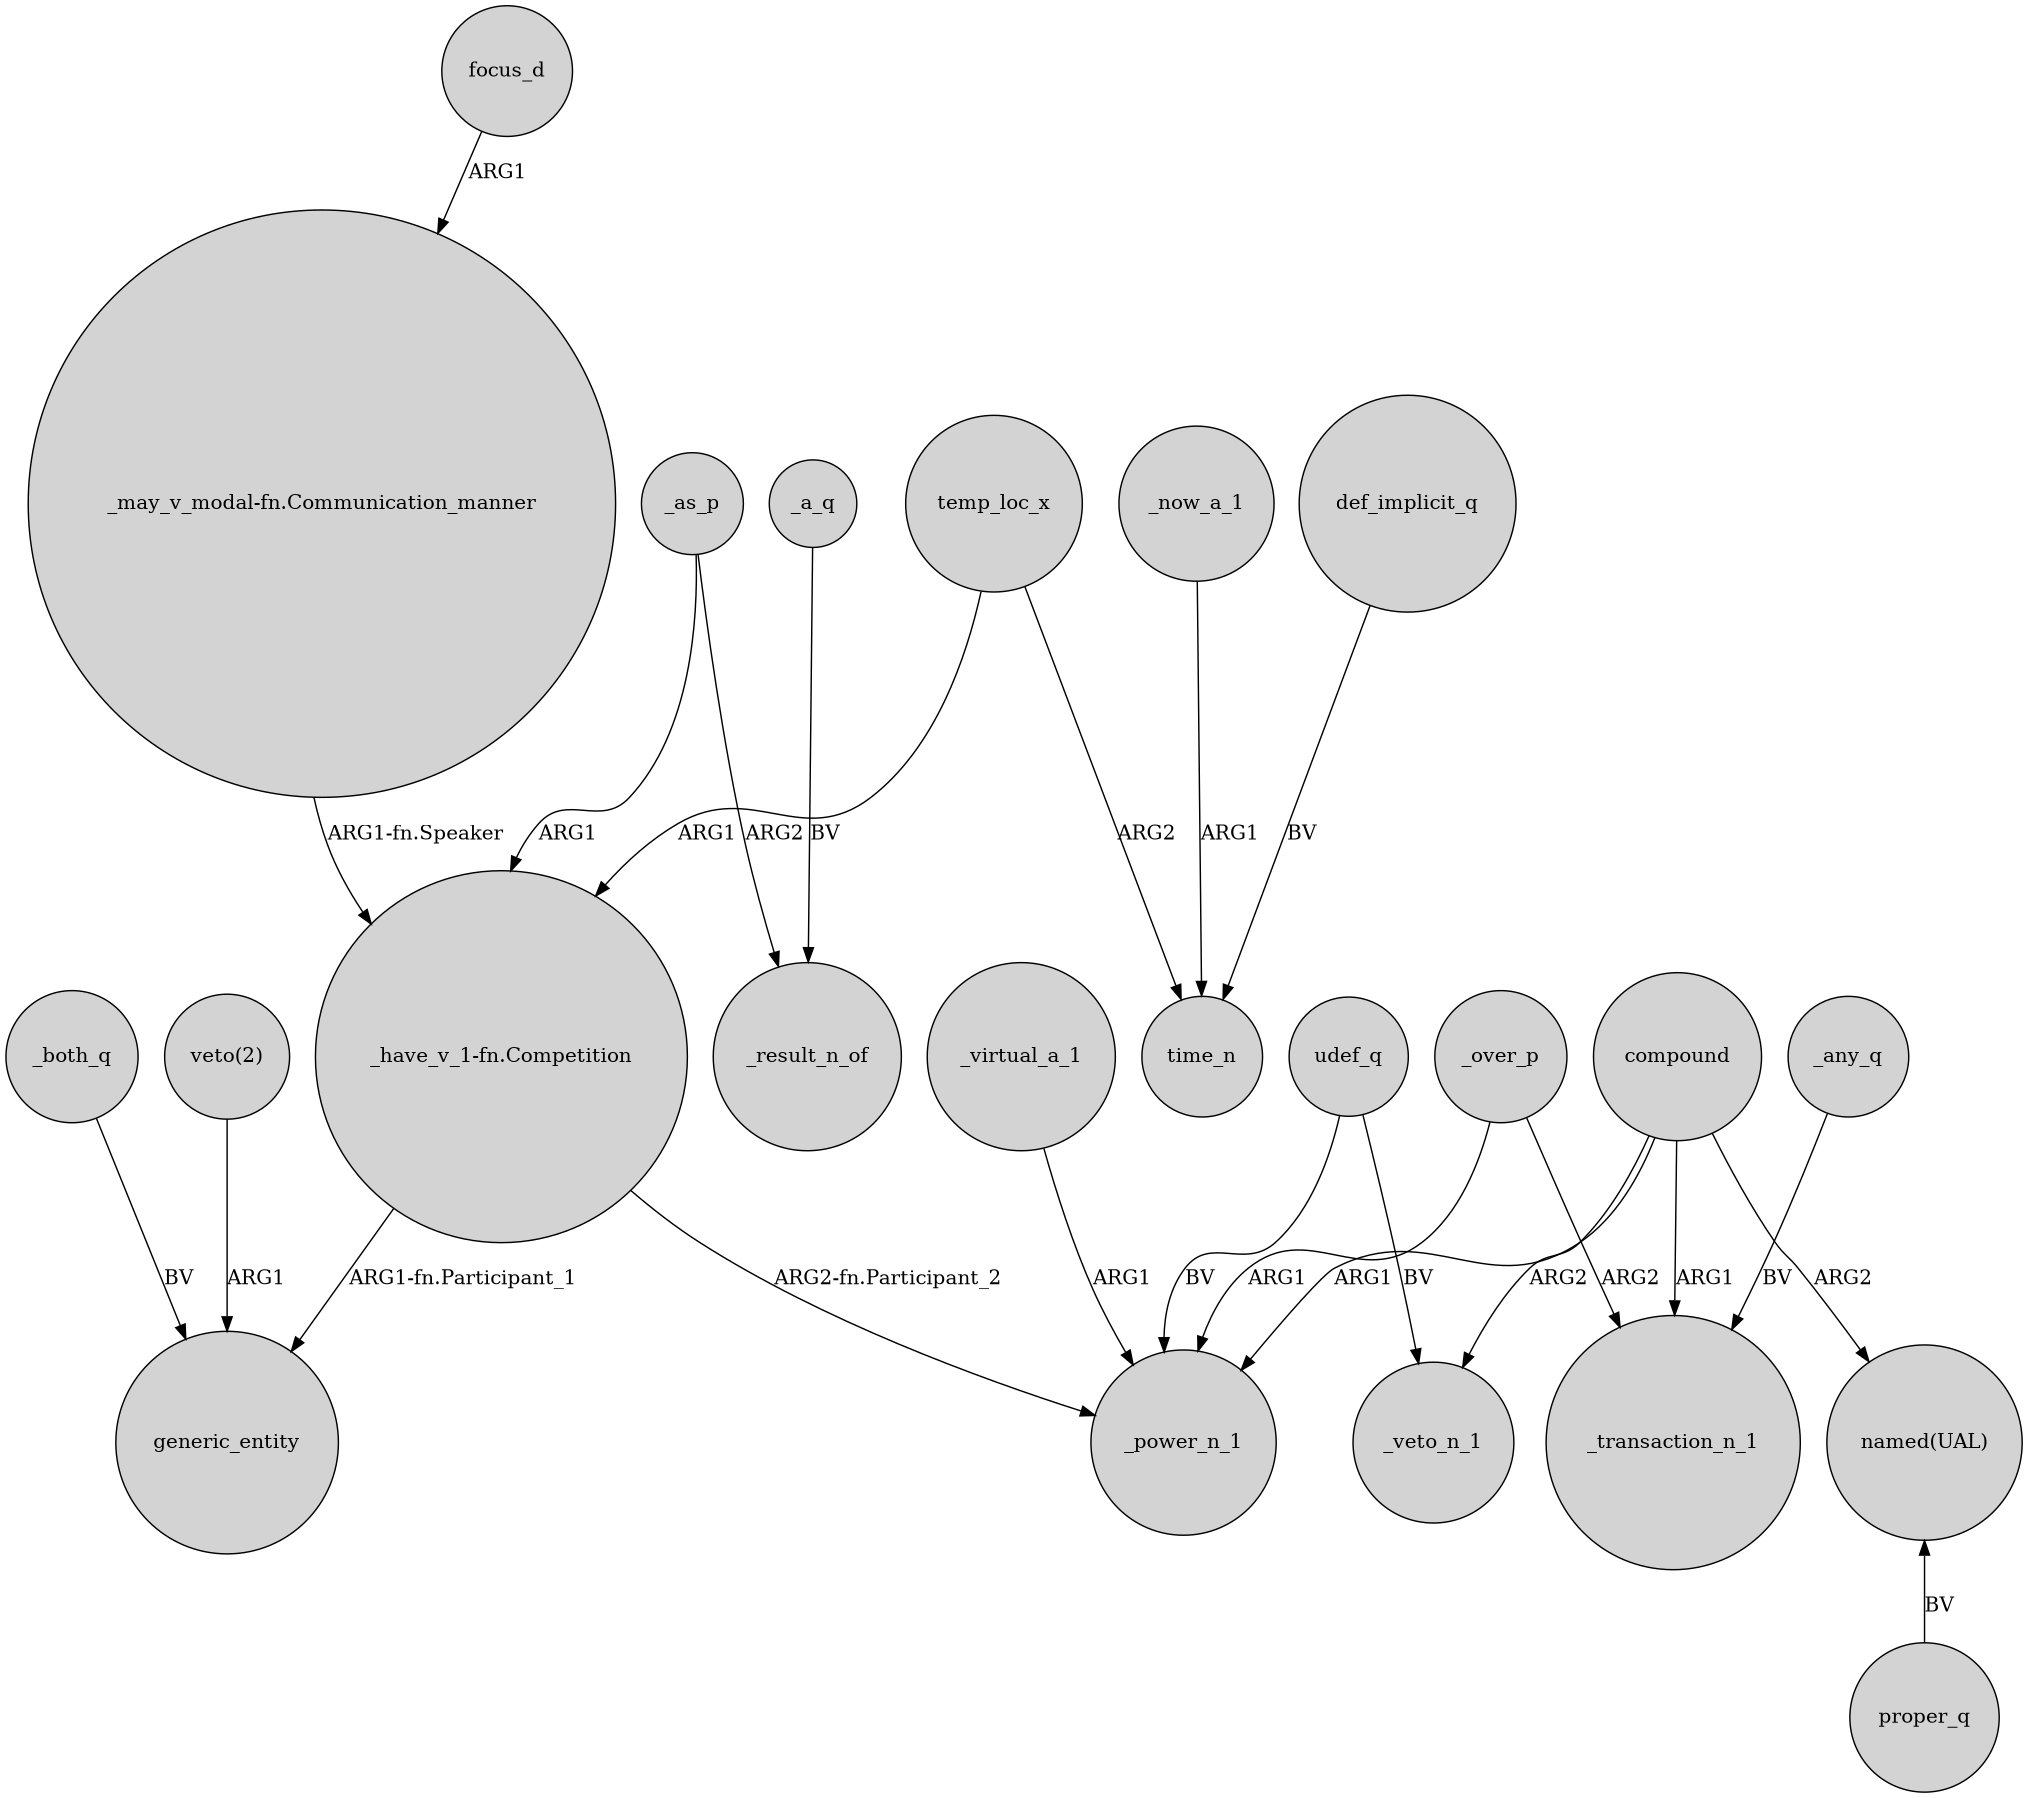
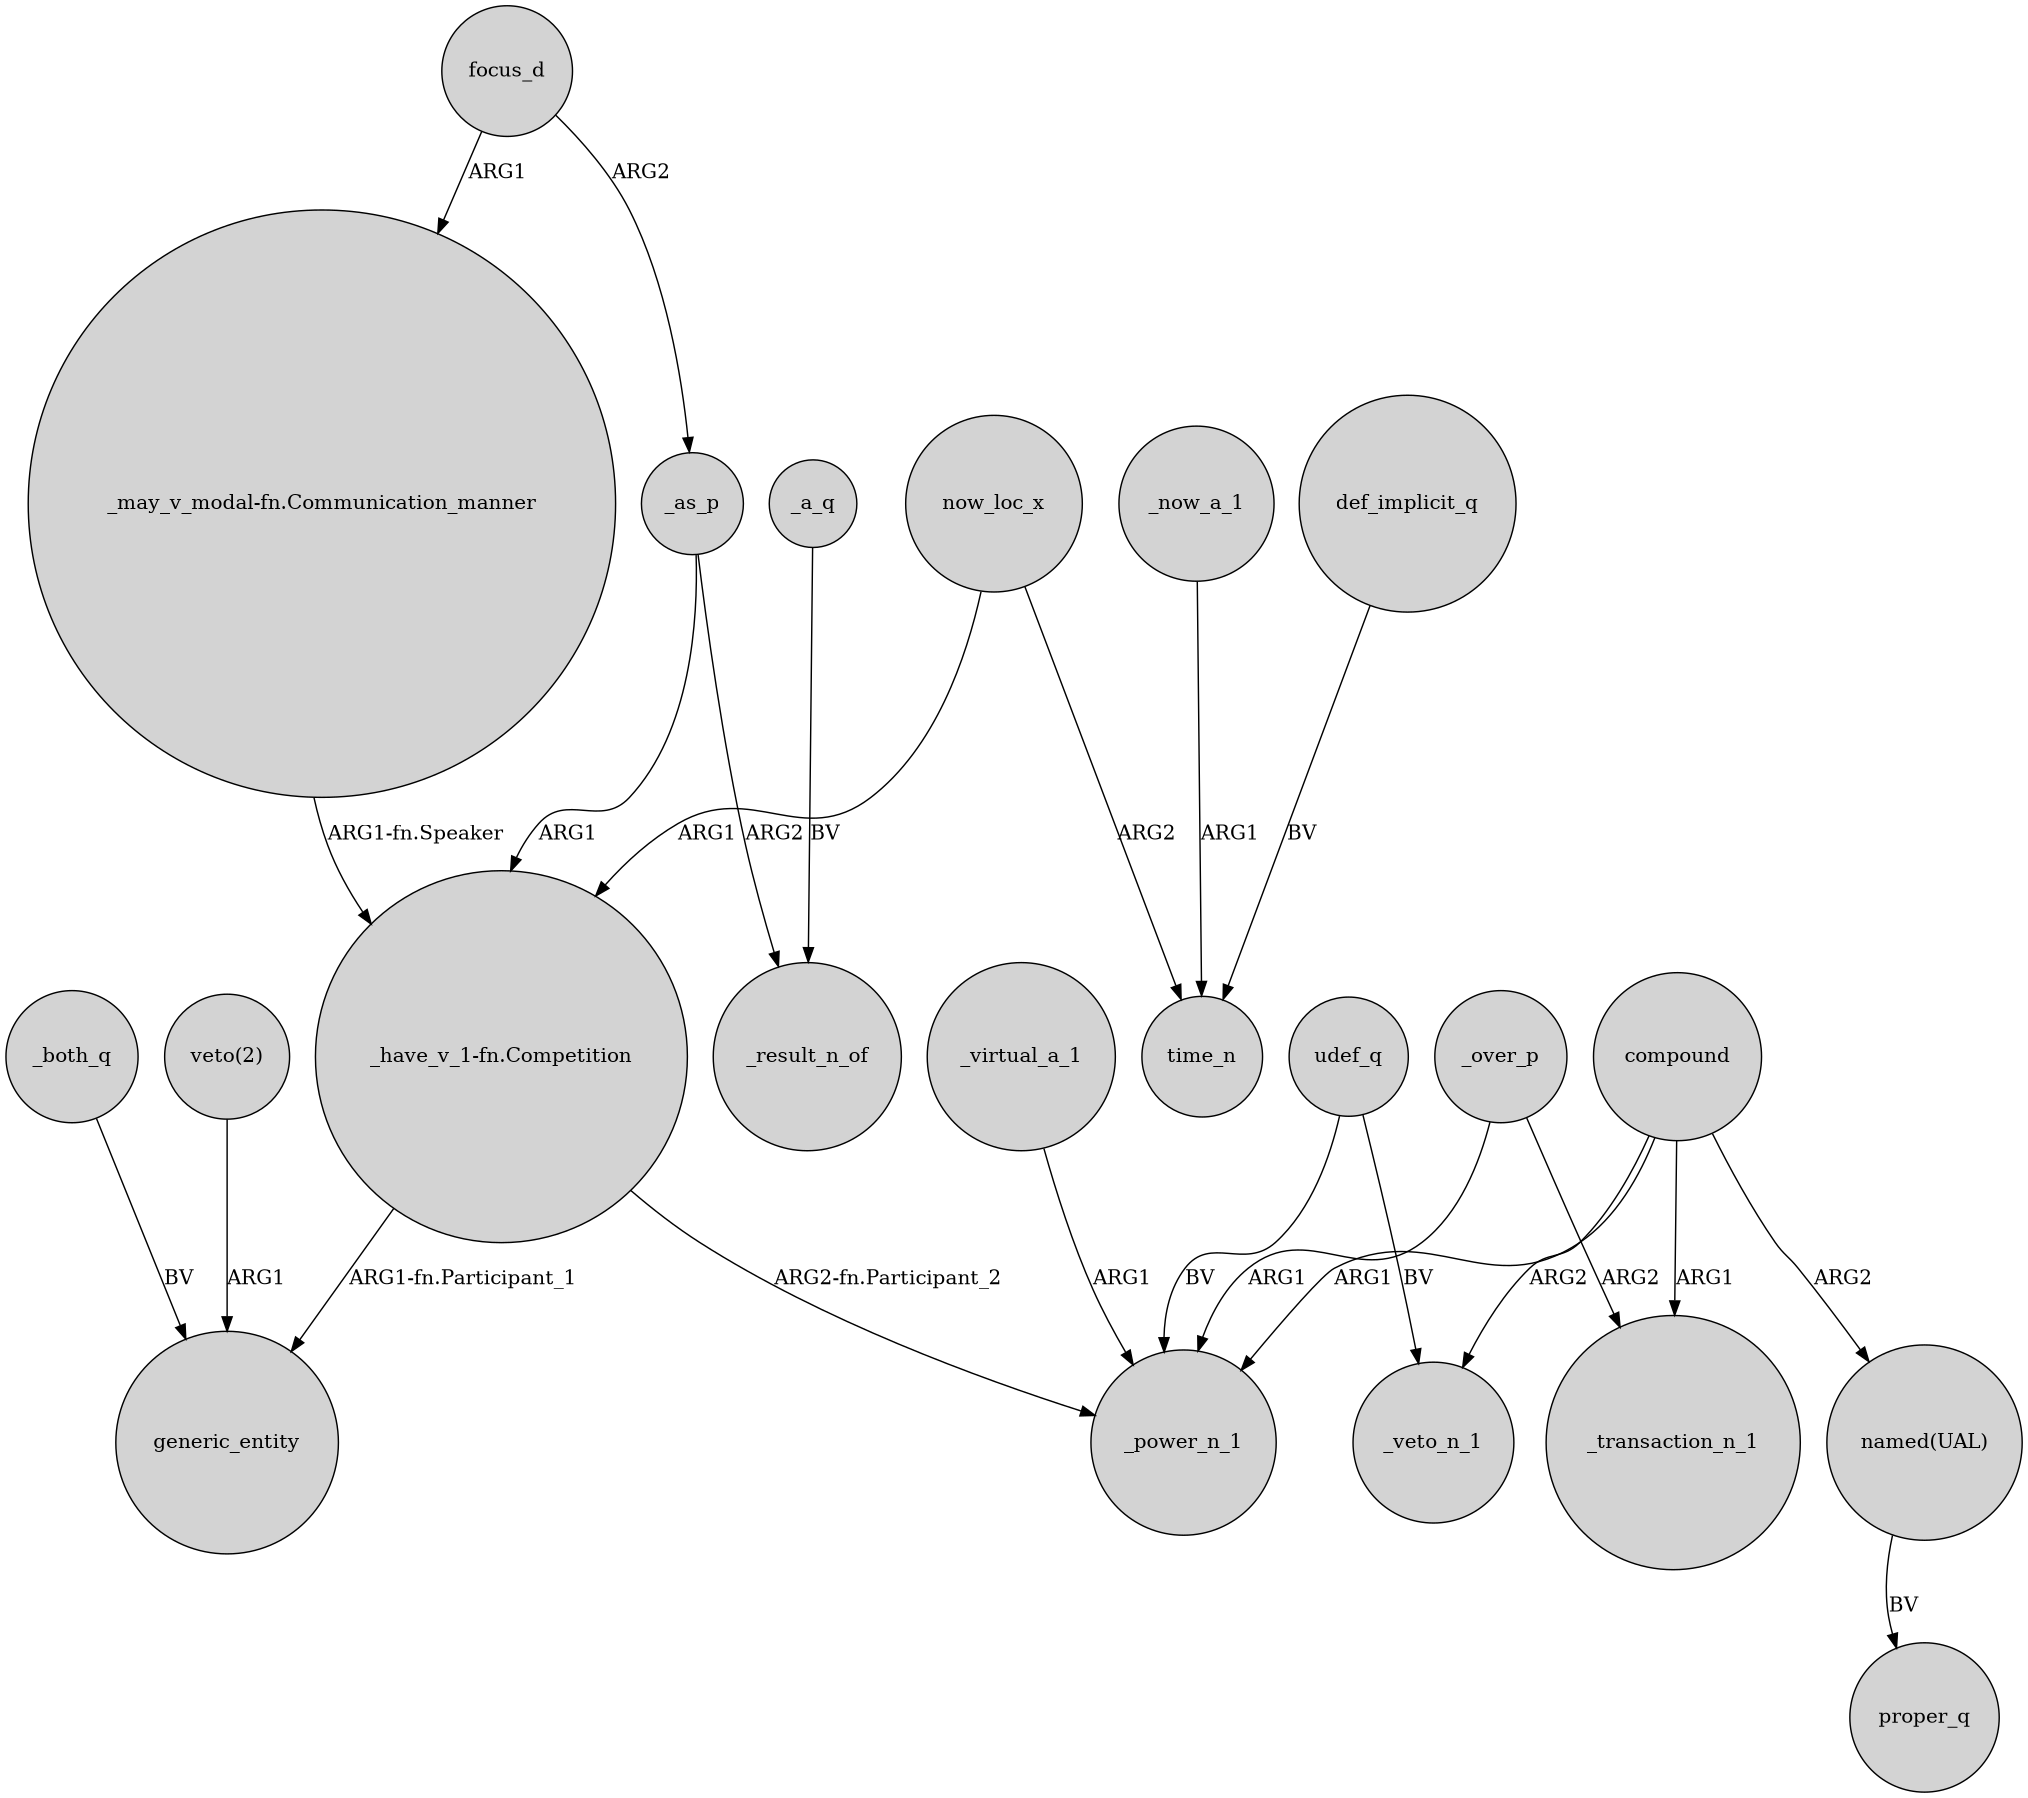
none -> (652, 263)
(994, 504) -> (994, 504)
(1848, 1057) -> none
(1925, 1599) -> (1886, 1585)
